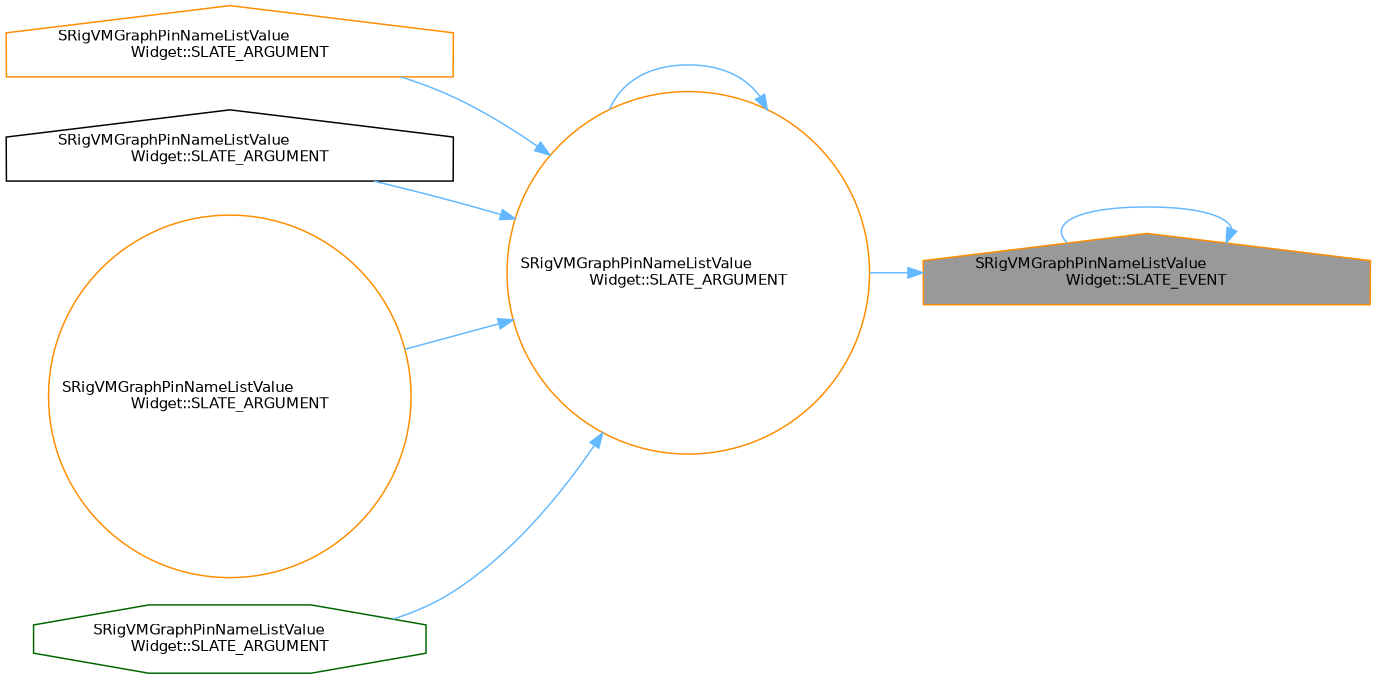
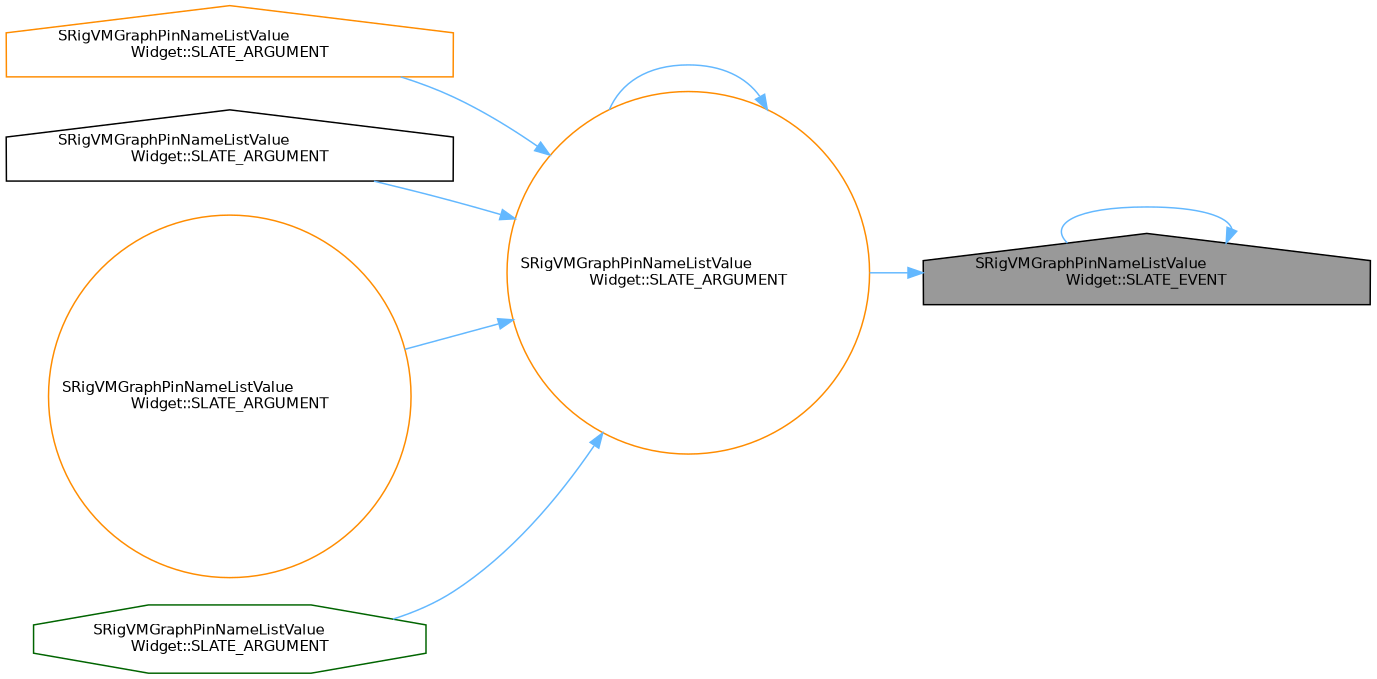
(1147, 273) -> (1147, 273)
